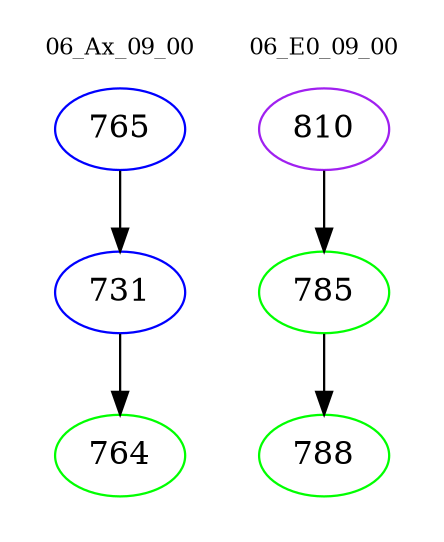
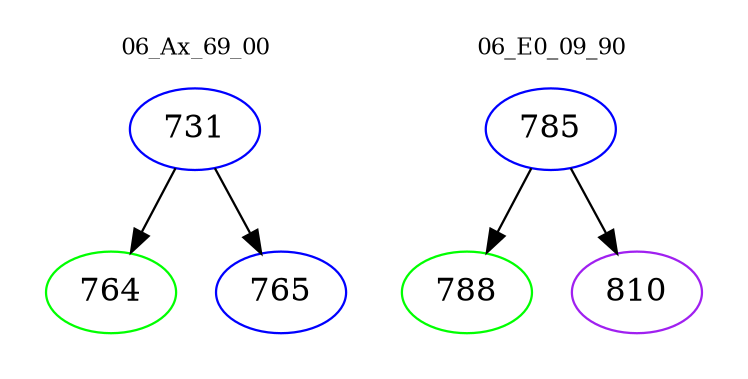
(120, 49) -> (196, 49)
(324, 49) -> (552, 49)
(120, 200) -> (232, 201)
(324, 200) -> (588, 201)
(324, 292) -> (551, 129)
